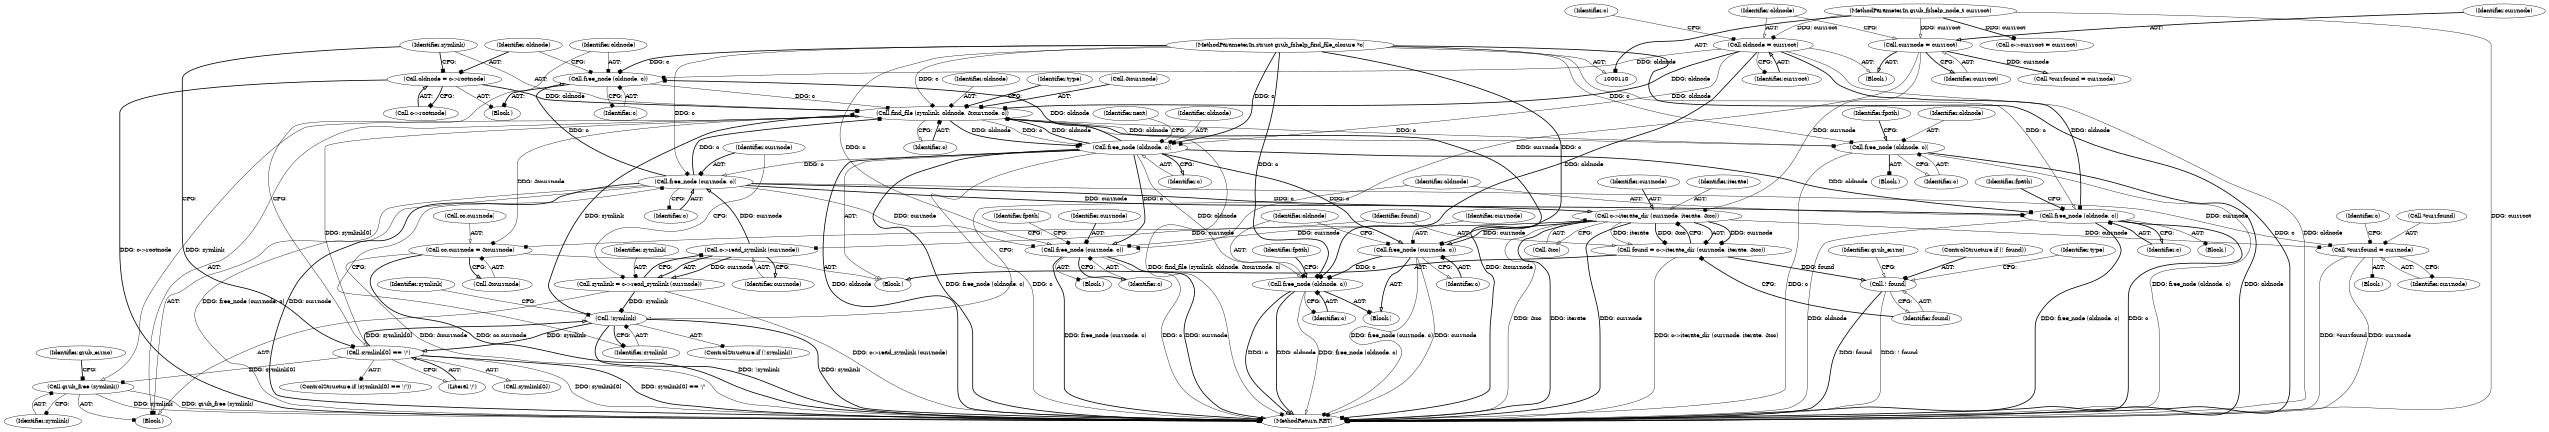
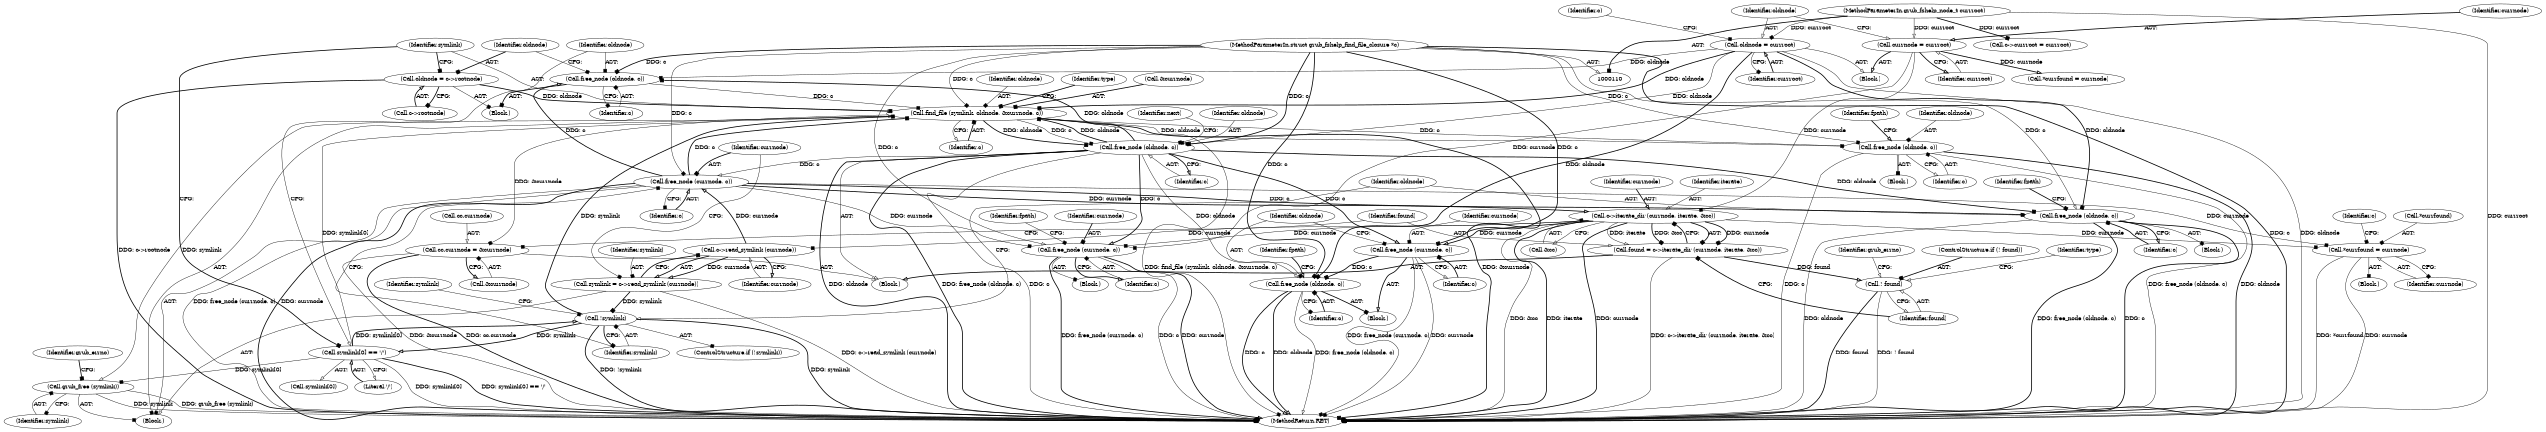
(356, 387) -> none
